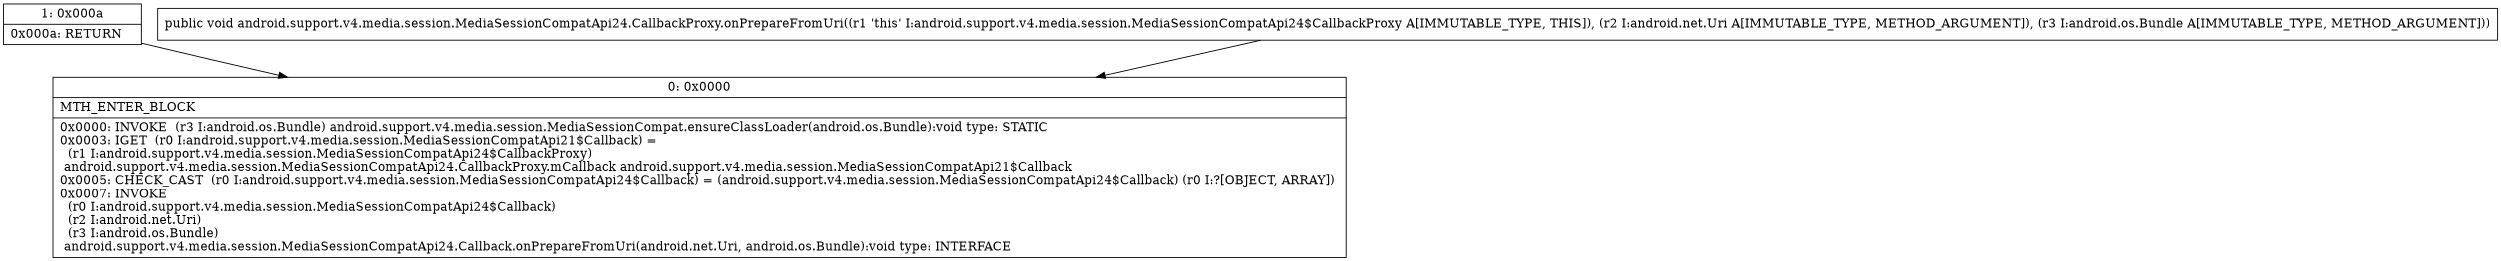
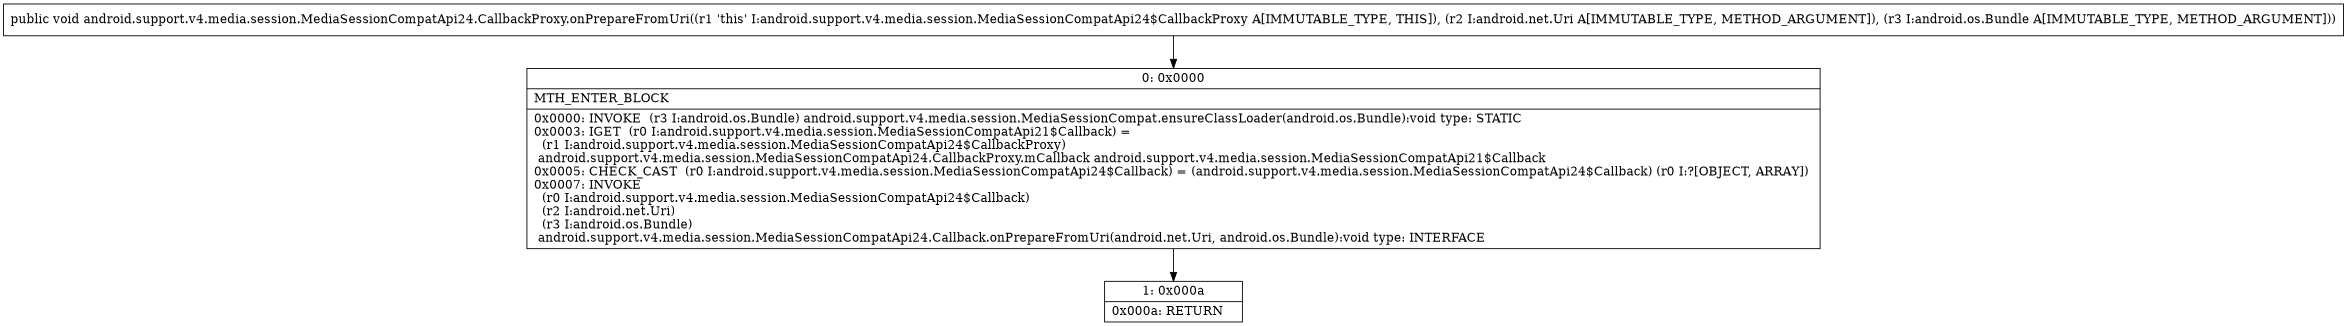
(210, 59) -> (1174, 261)
